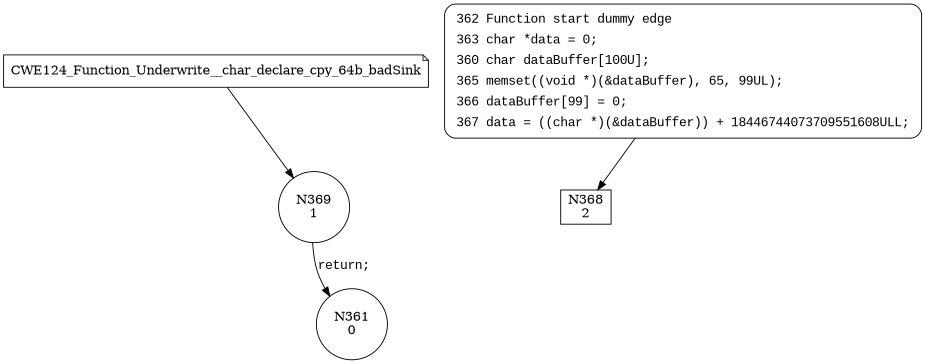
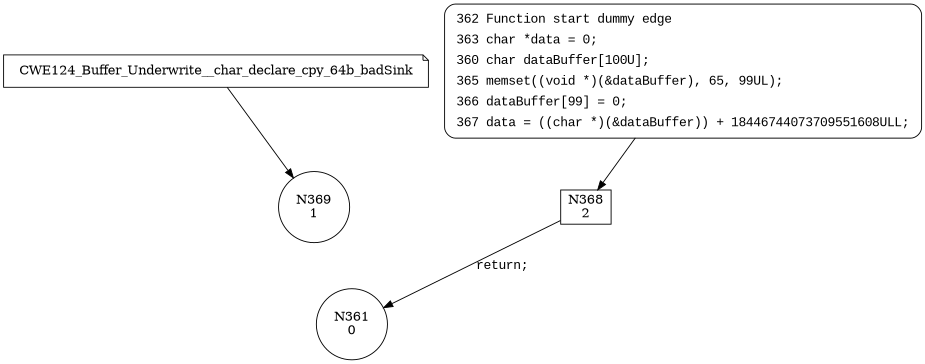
(216, 71) -> (216, 71)
(316, 266) -> (476, 262)
